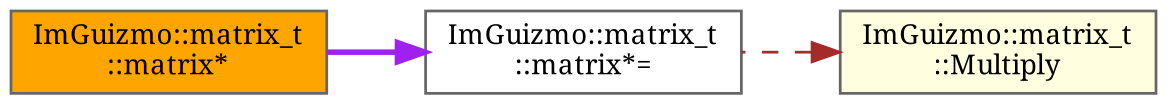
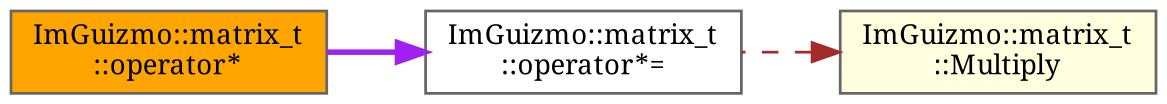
(169, 52) -> (169, 52)
(583, 52) -> (583, 52)
